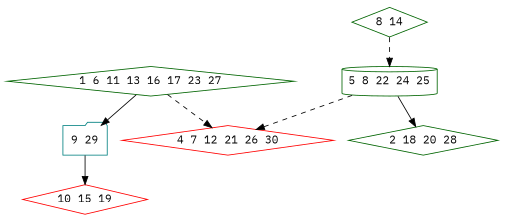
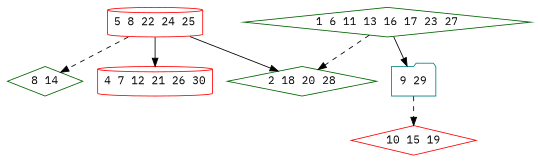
(390, 48) -> (98, 53)
(390, 81) -> (155, 22)
(186, 109) -> (347, 50)
(308, 111) -> (155, 48)
(228, 140) -> (155, 81)
(85, 166) -> (414, 107)
